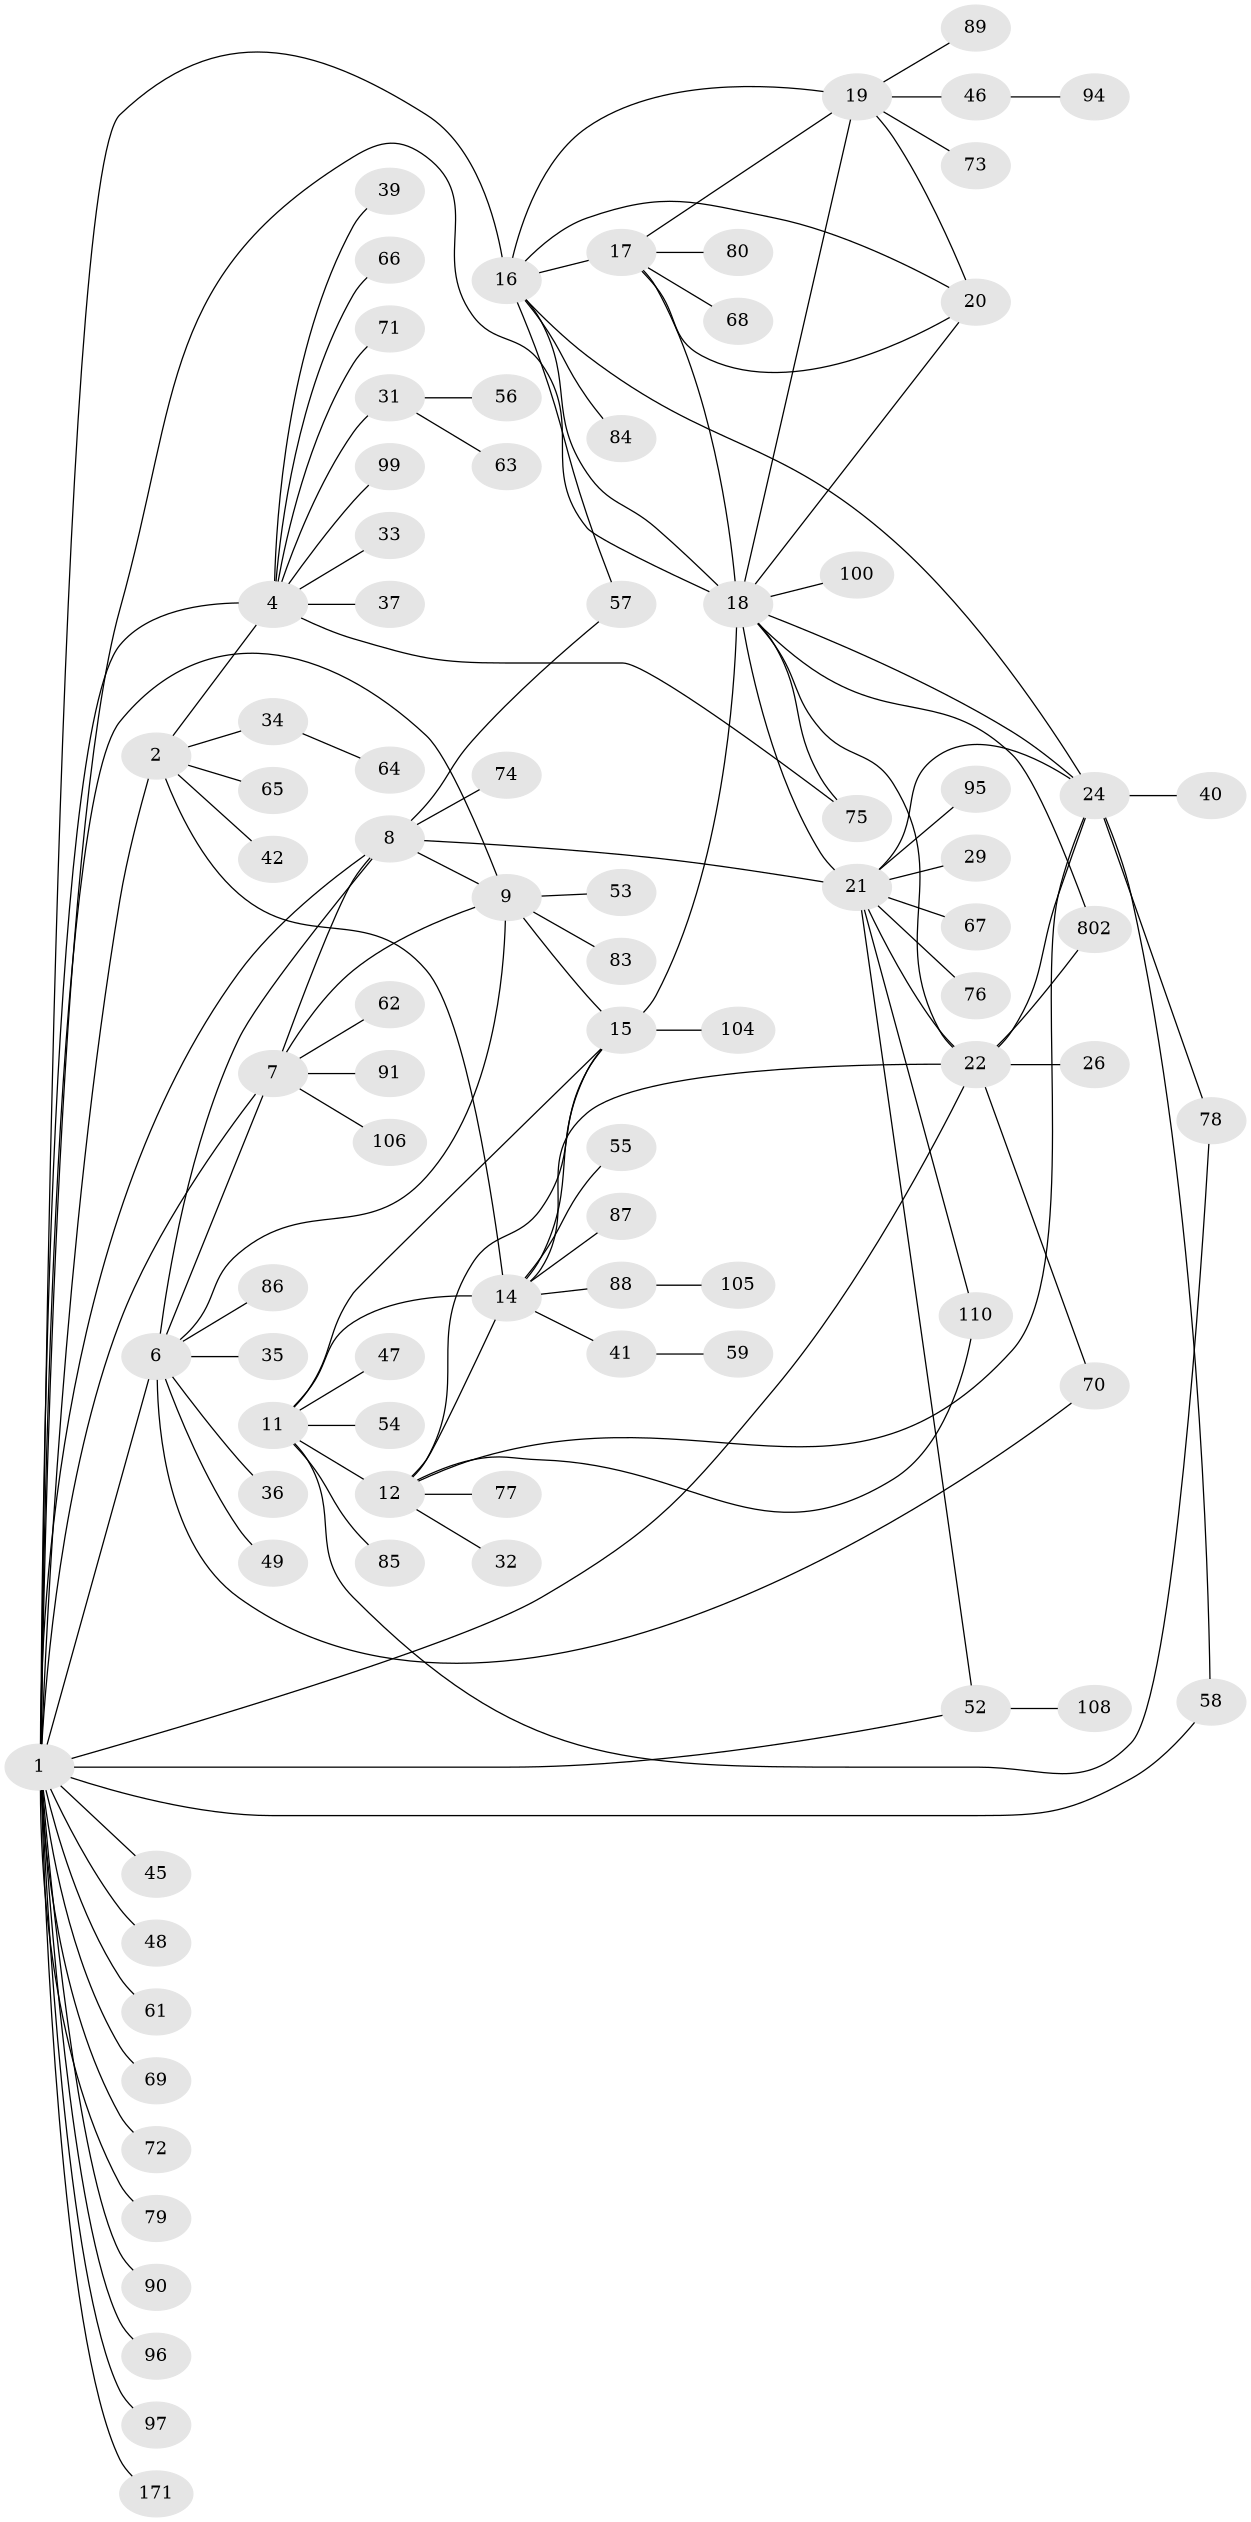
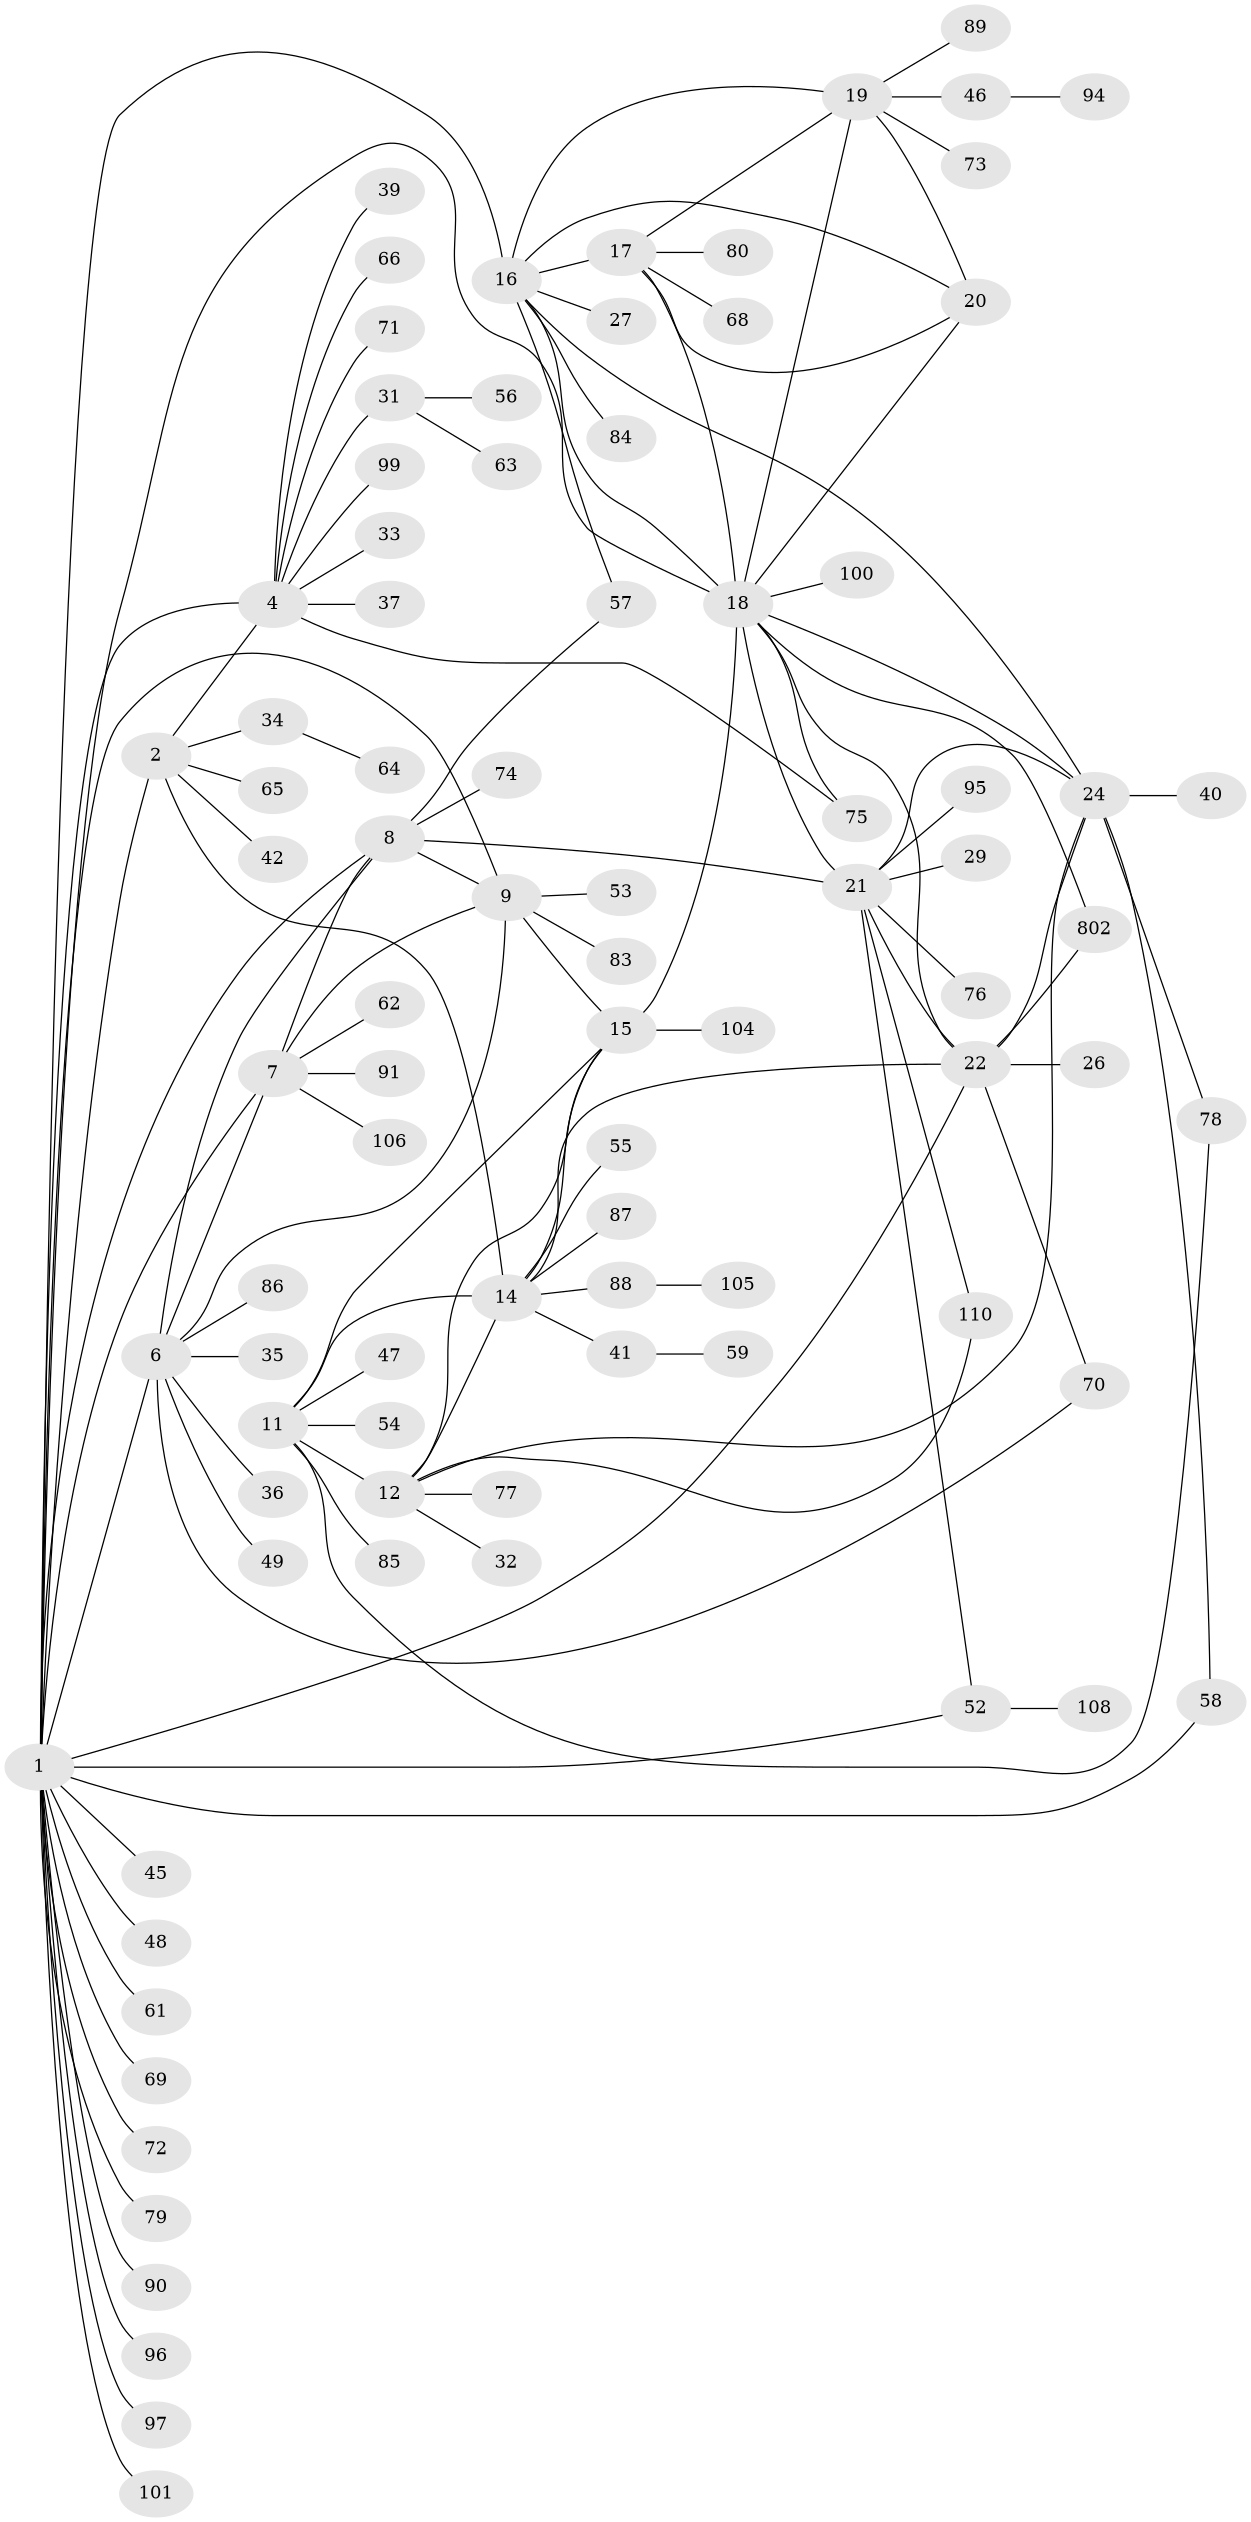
none -> (621, 321)
(976, 927) -> none
(156, 2494) -> (156, 2494)
